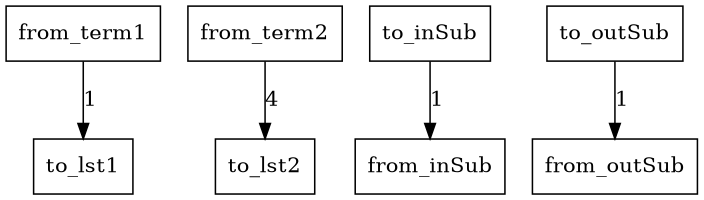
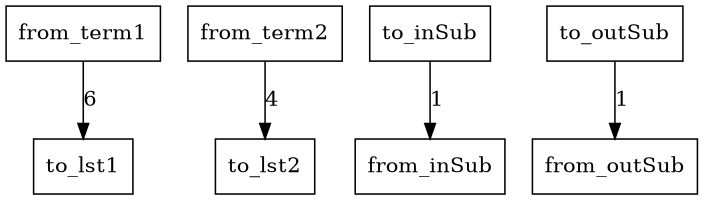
(91, 100) -> (91, 100)
